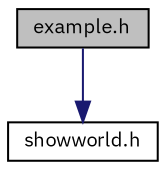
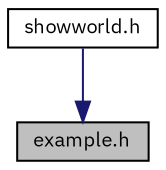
(83, 75) -> (83, 75)
